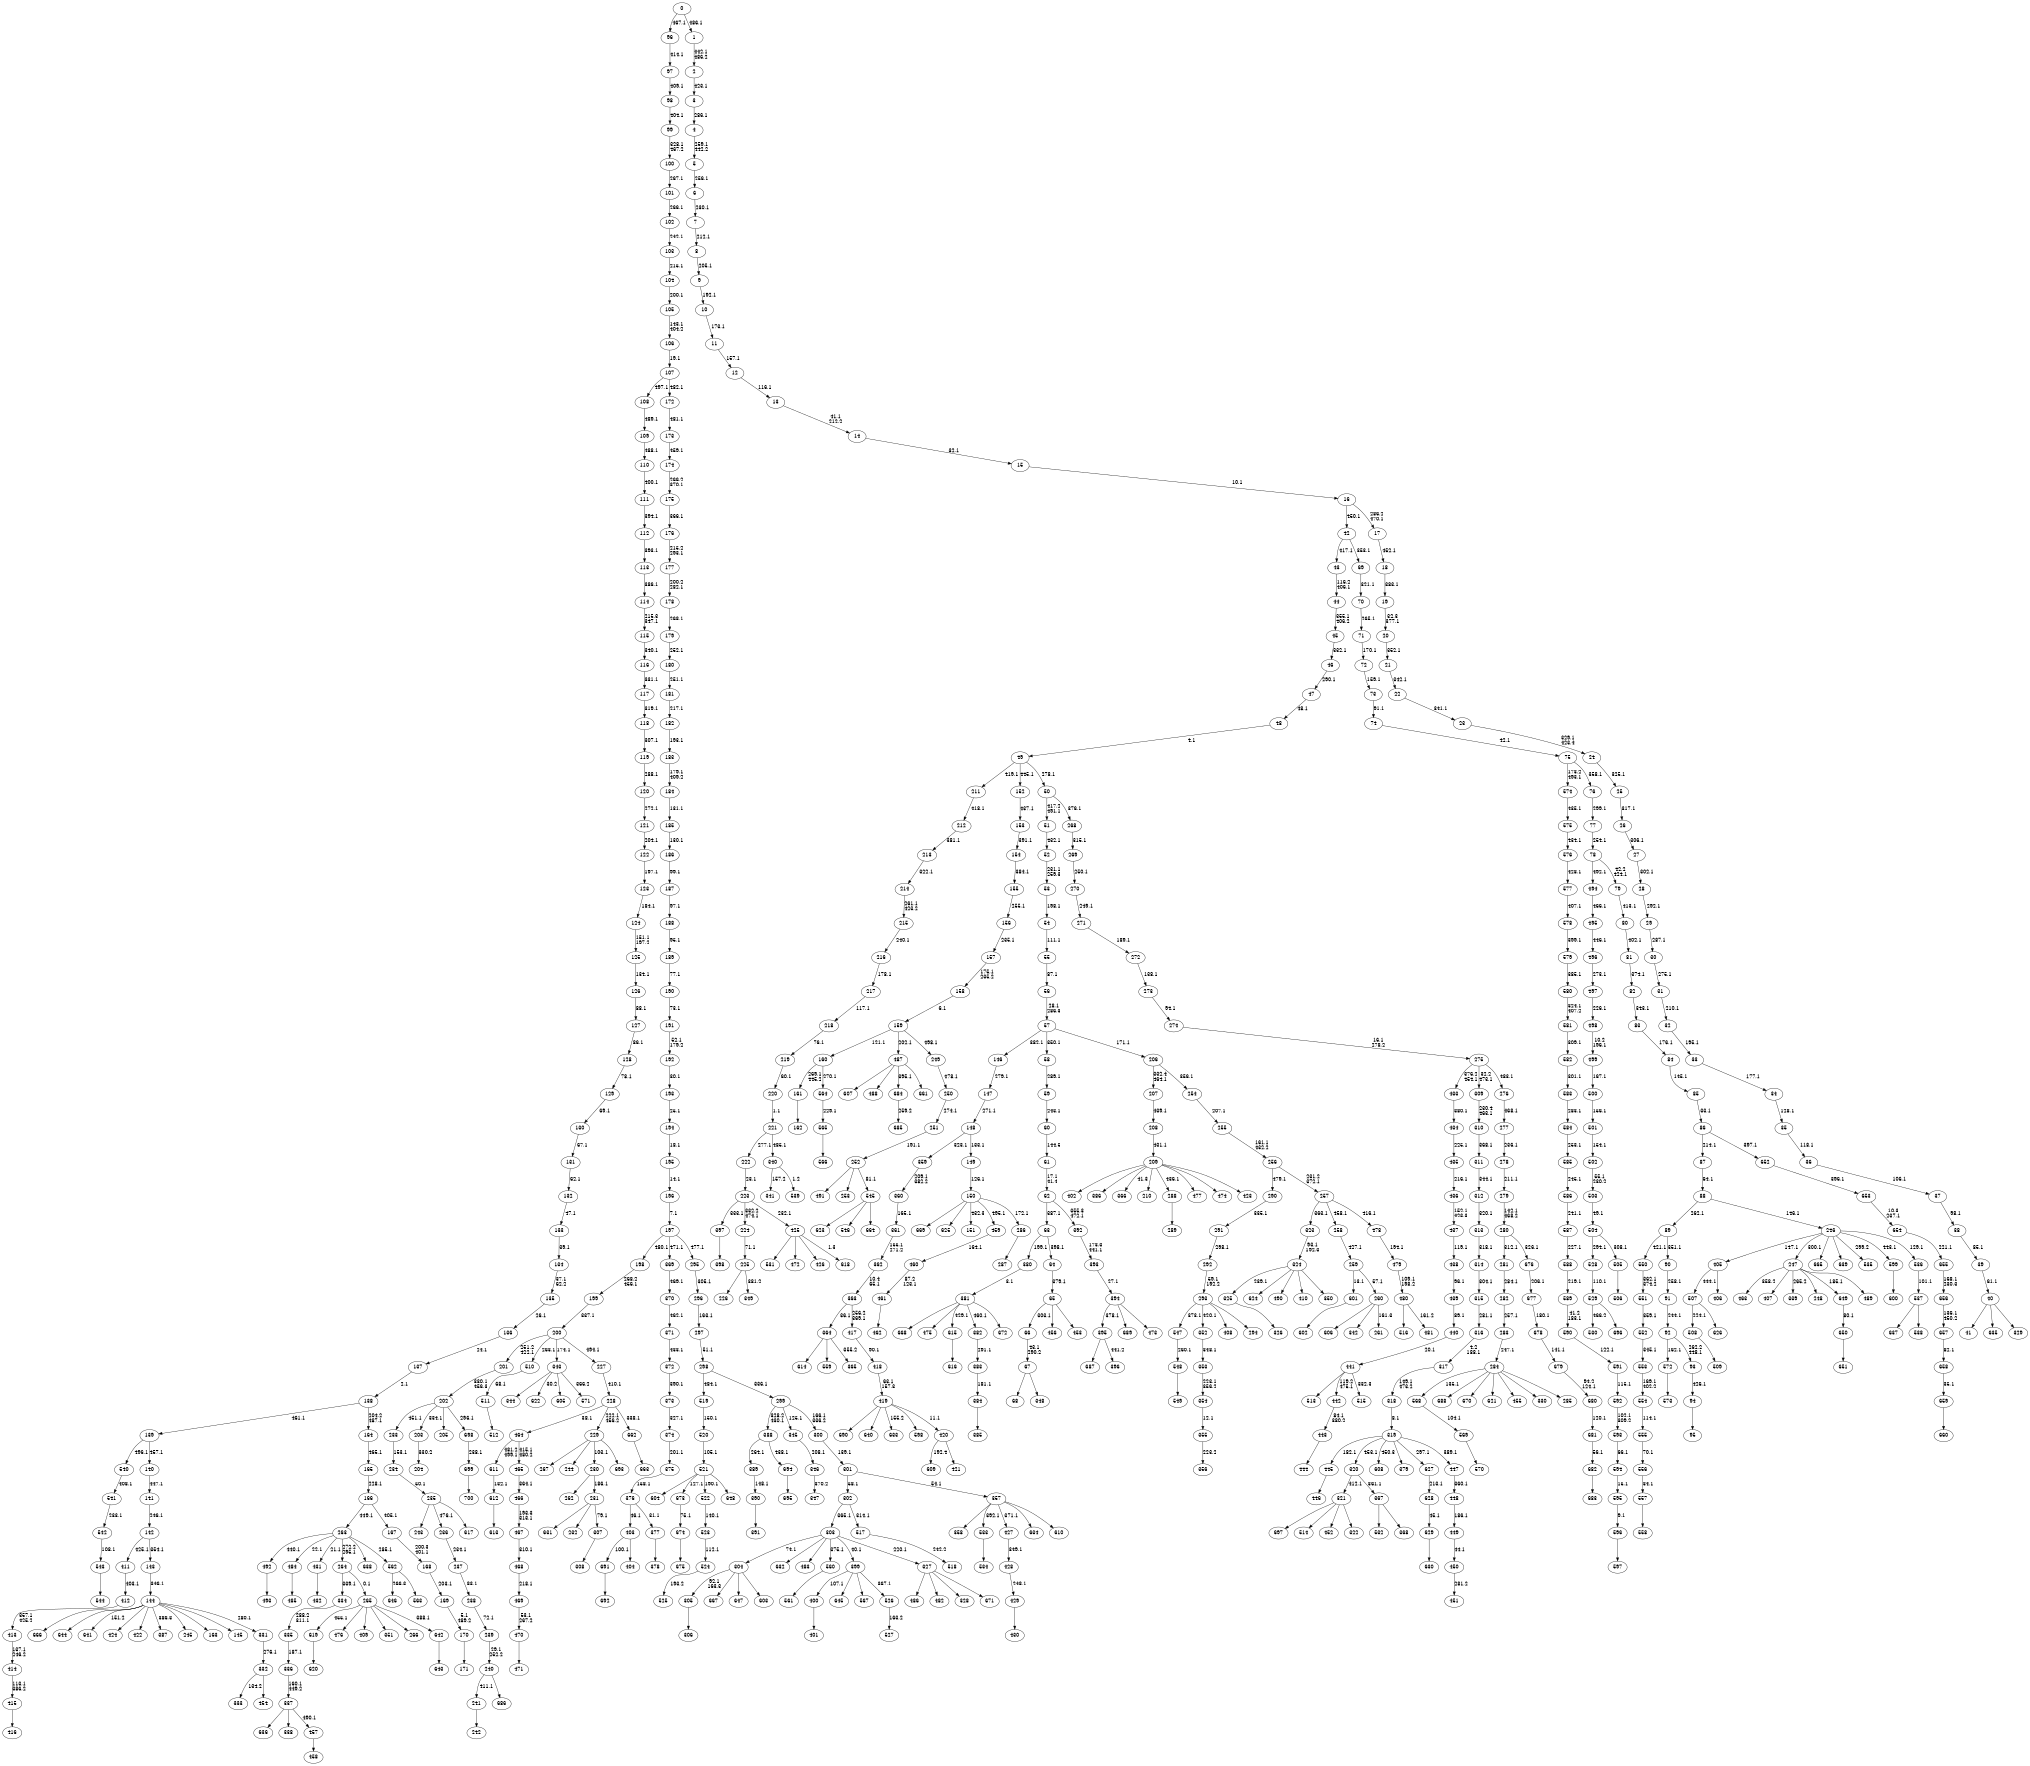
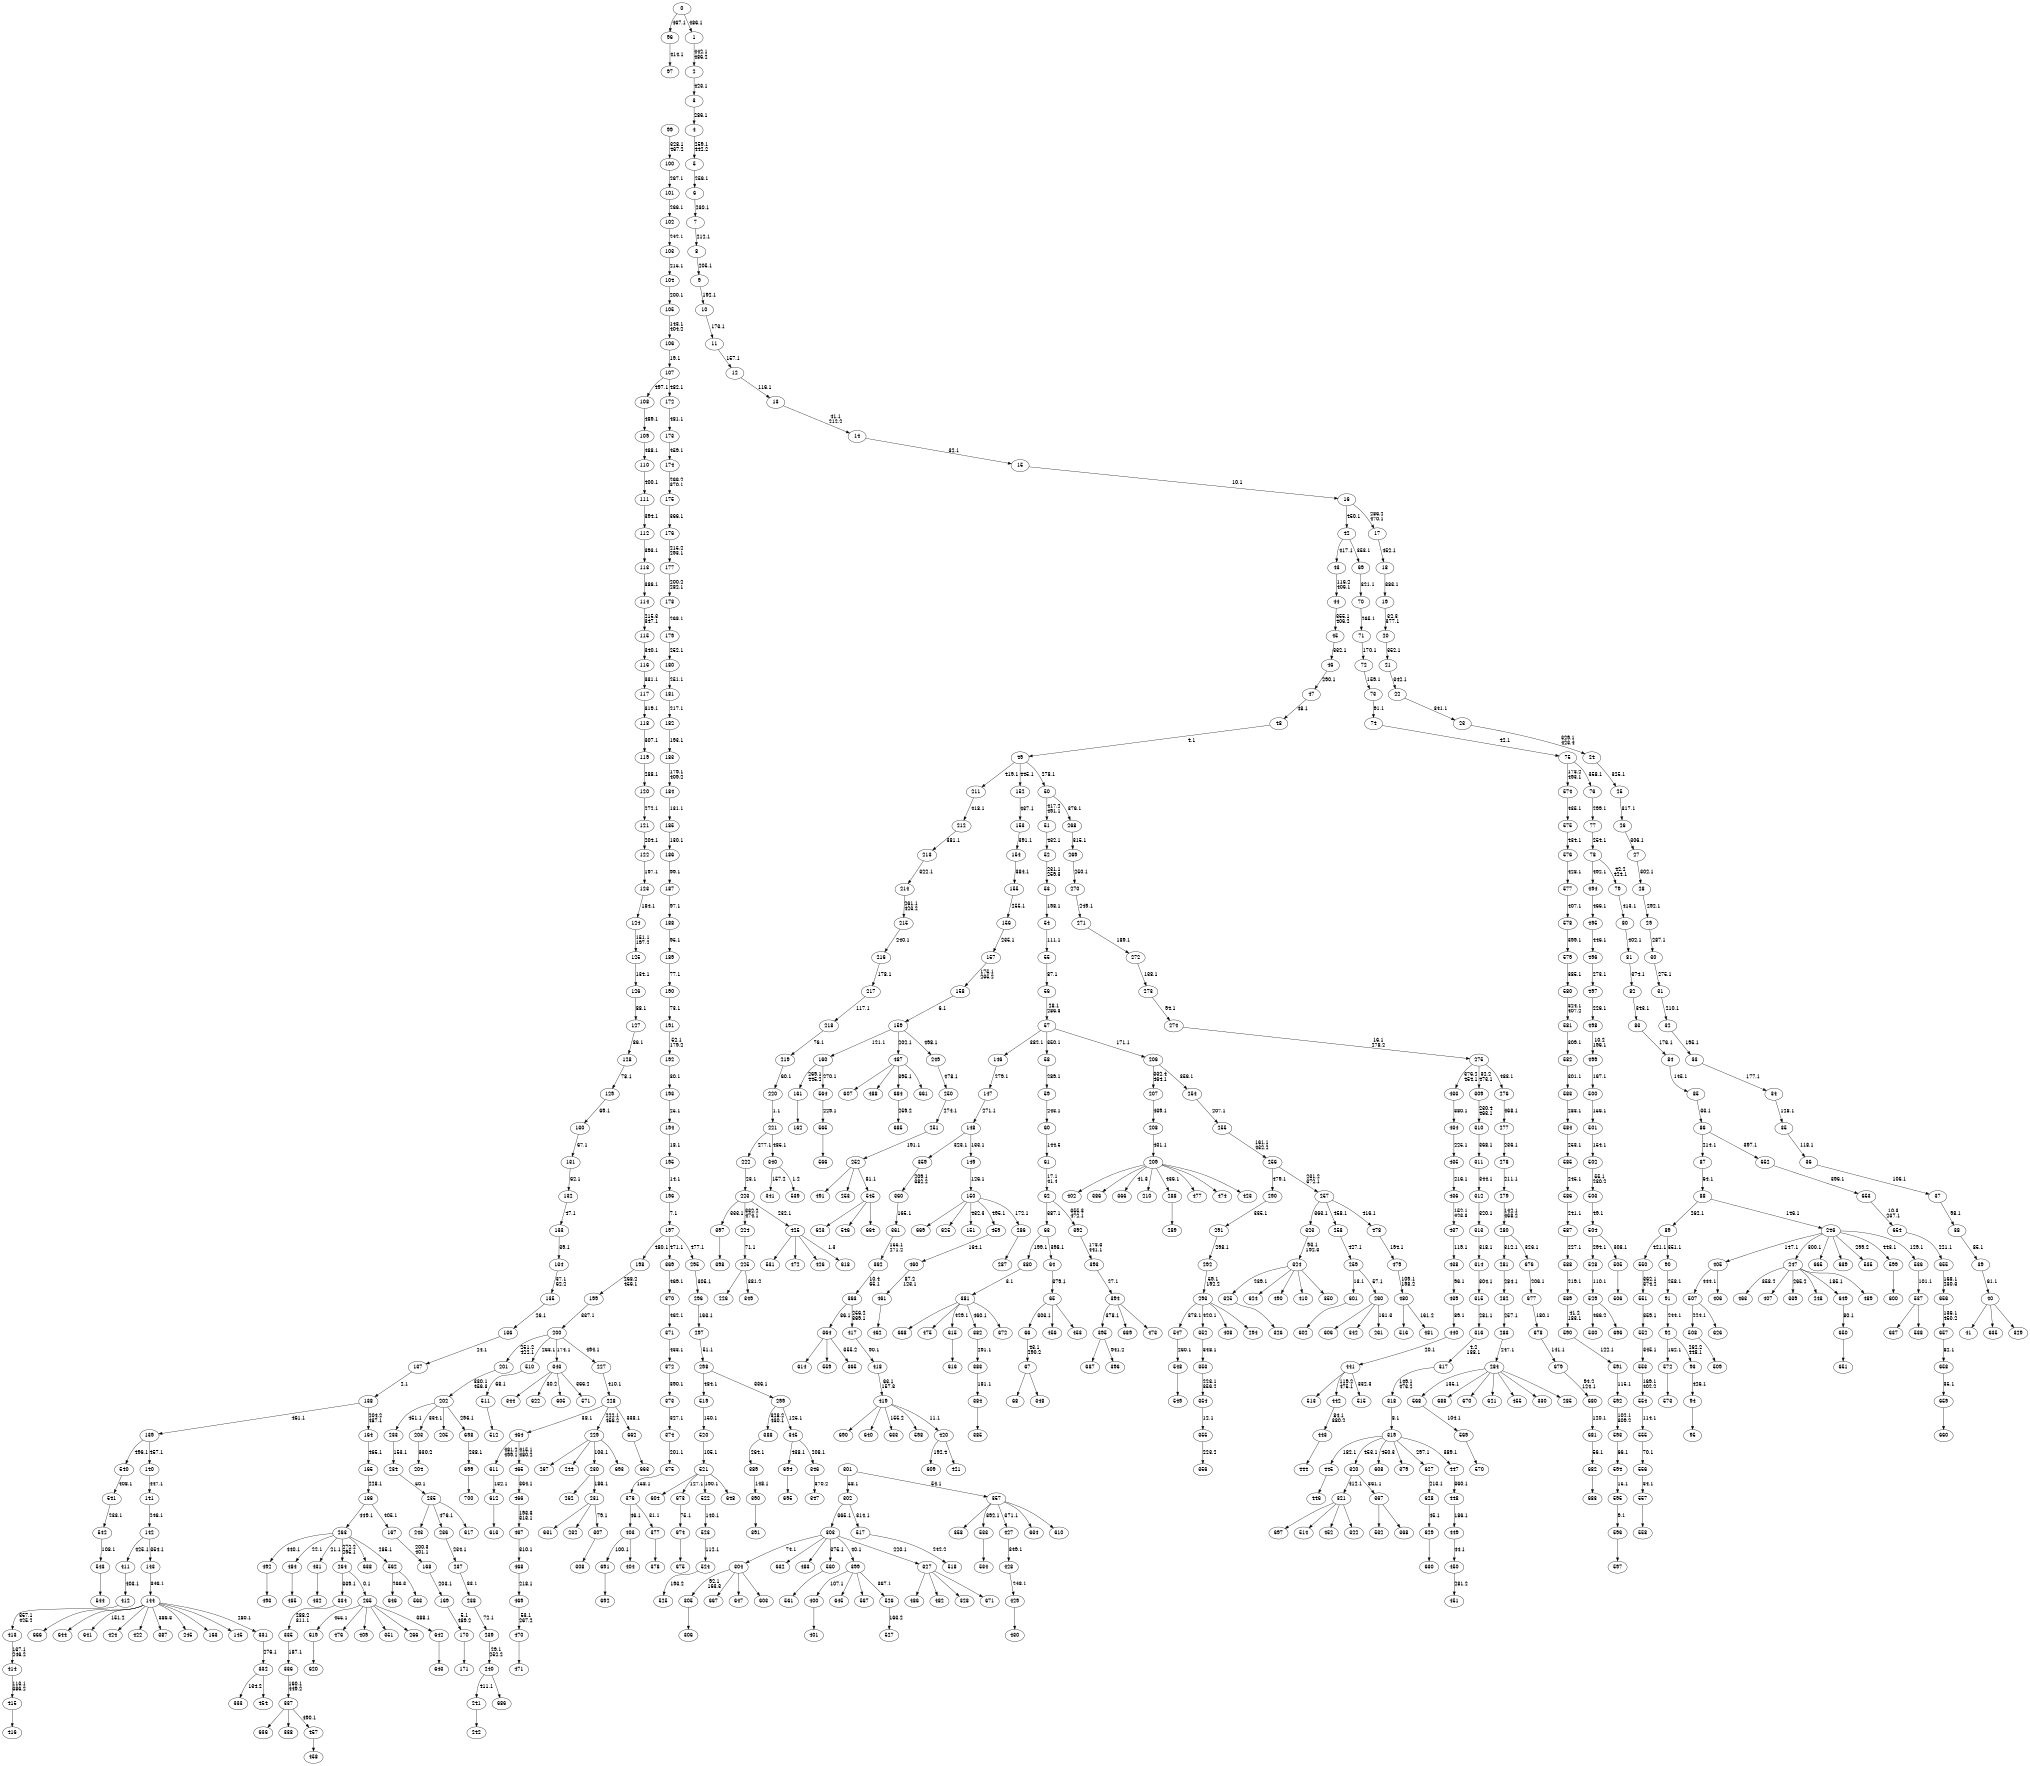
(670, 101) -> none
(1118, 1350) -> (1118, 1350)
(818, 1436) -> none
(772, 1453) -> (791, 1451)
